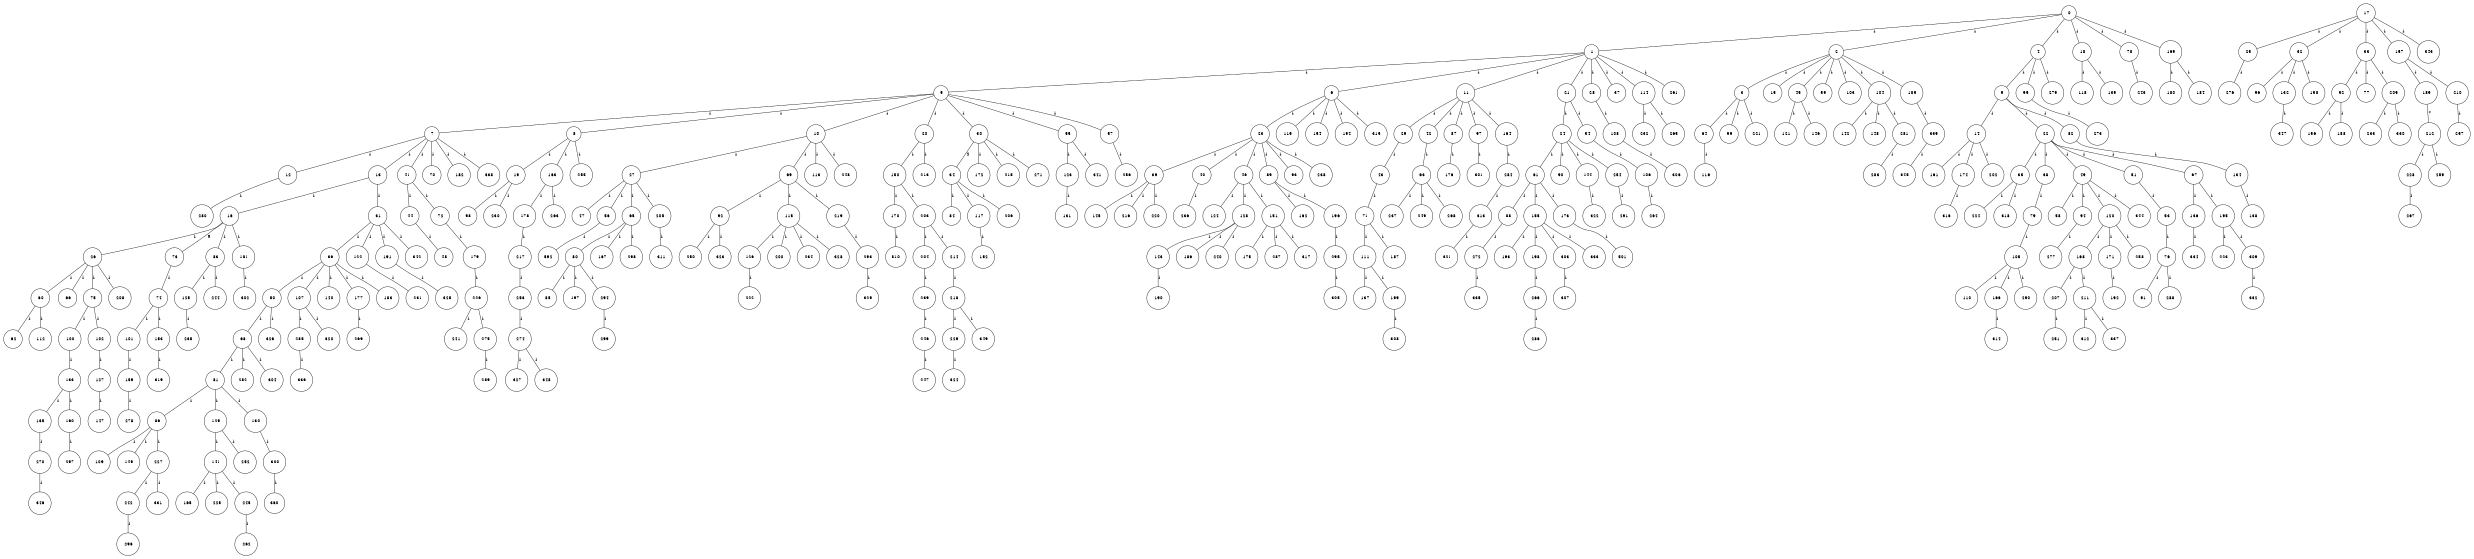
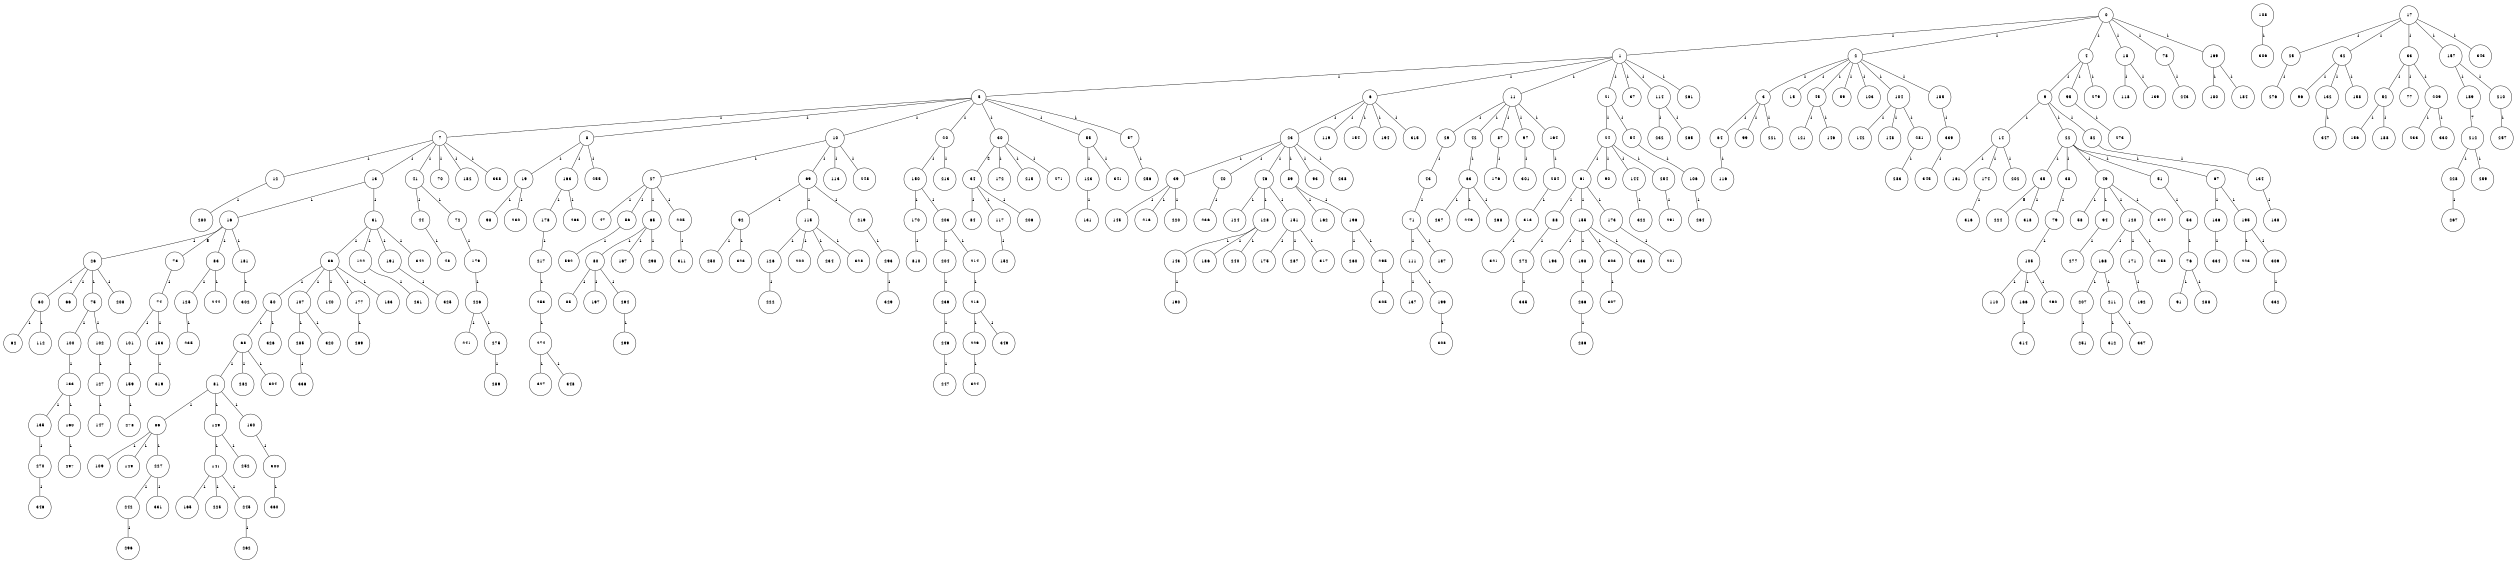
(1591, 93) -> none
(2002, 195) -> (2024, 200)
(1622, 257) -> (1670, 261)
none -> (1353, 261)
